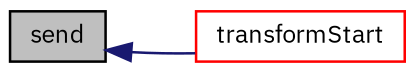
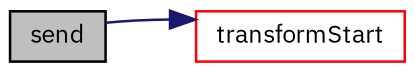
(163, 53) -> (138, 20)
